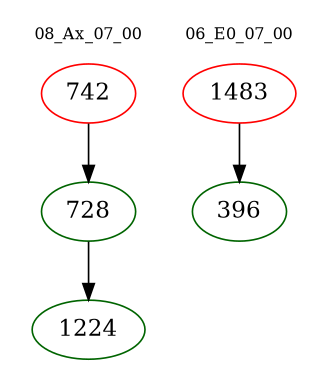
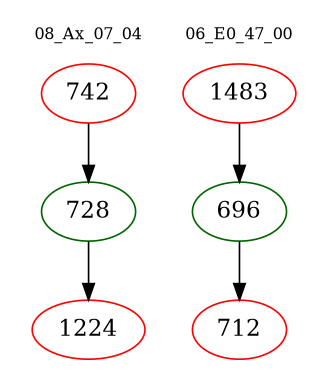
(89, 35) -> (89, 35)
(239, 35) -> (239, 35)
(239, 212) -> (239, 212)
(89, 330) -> (89, 330)
none -> (239, 330)
